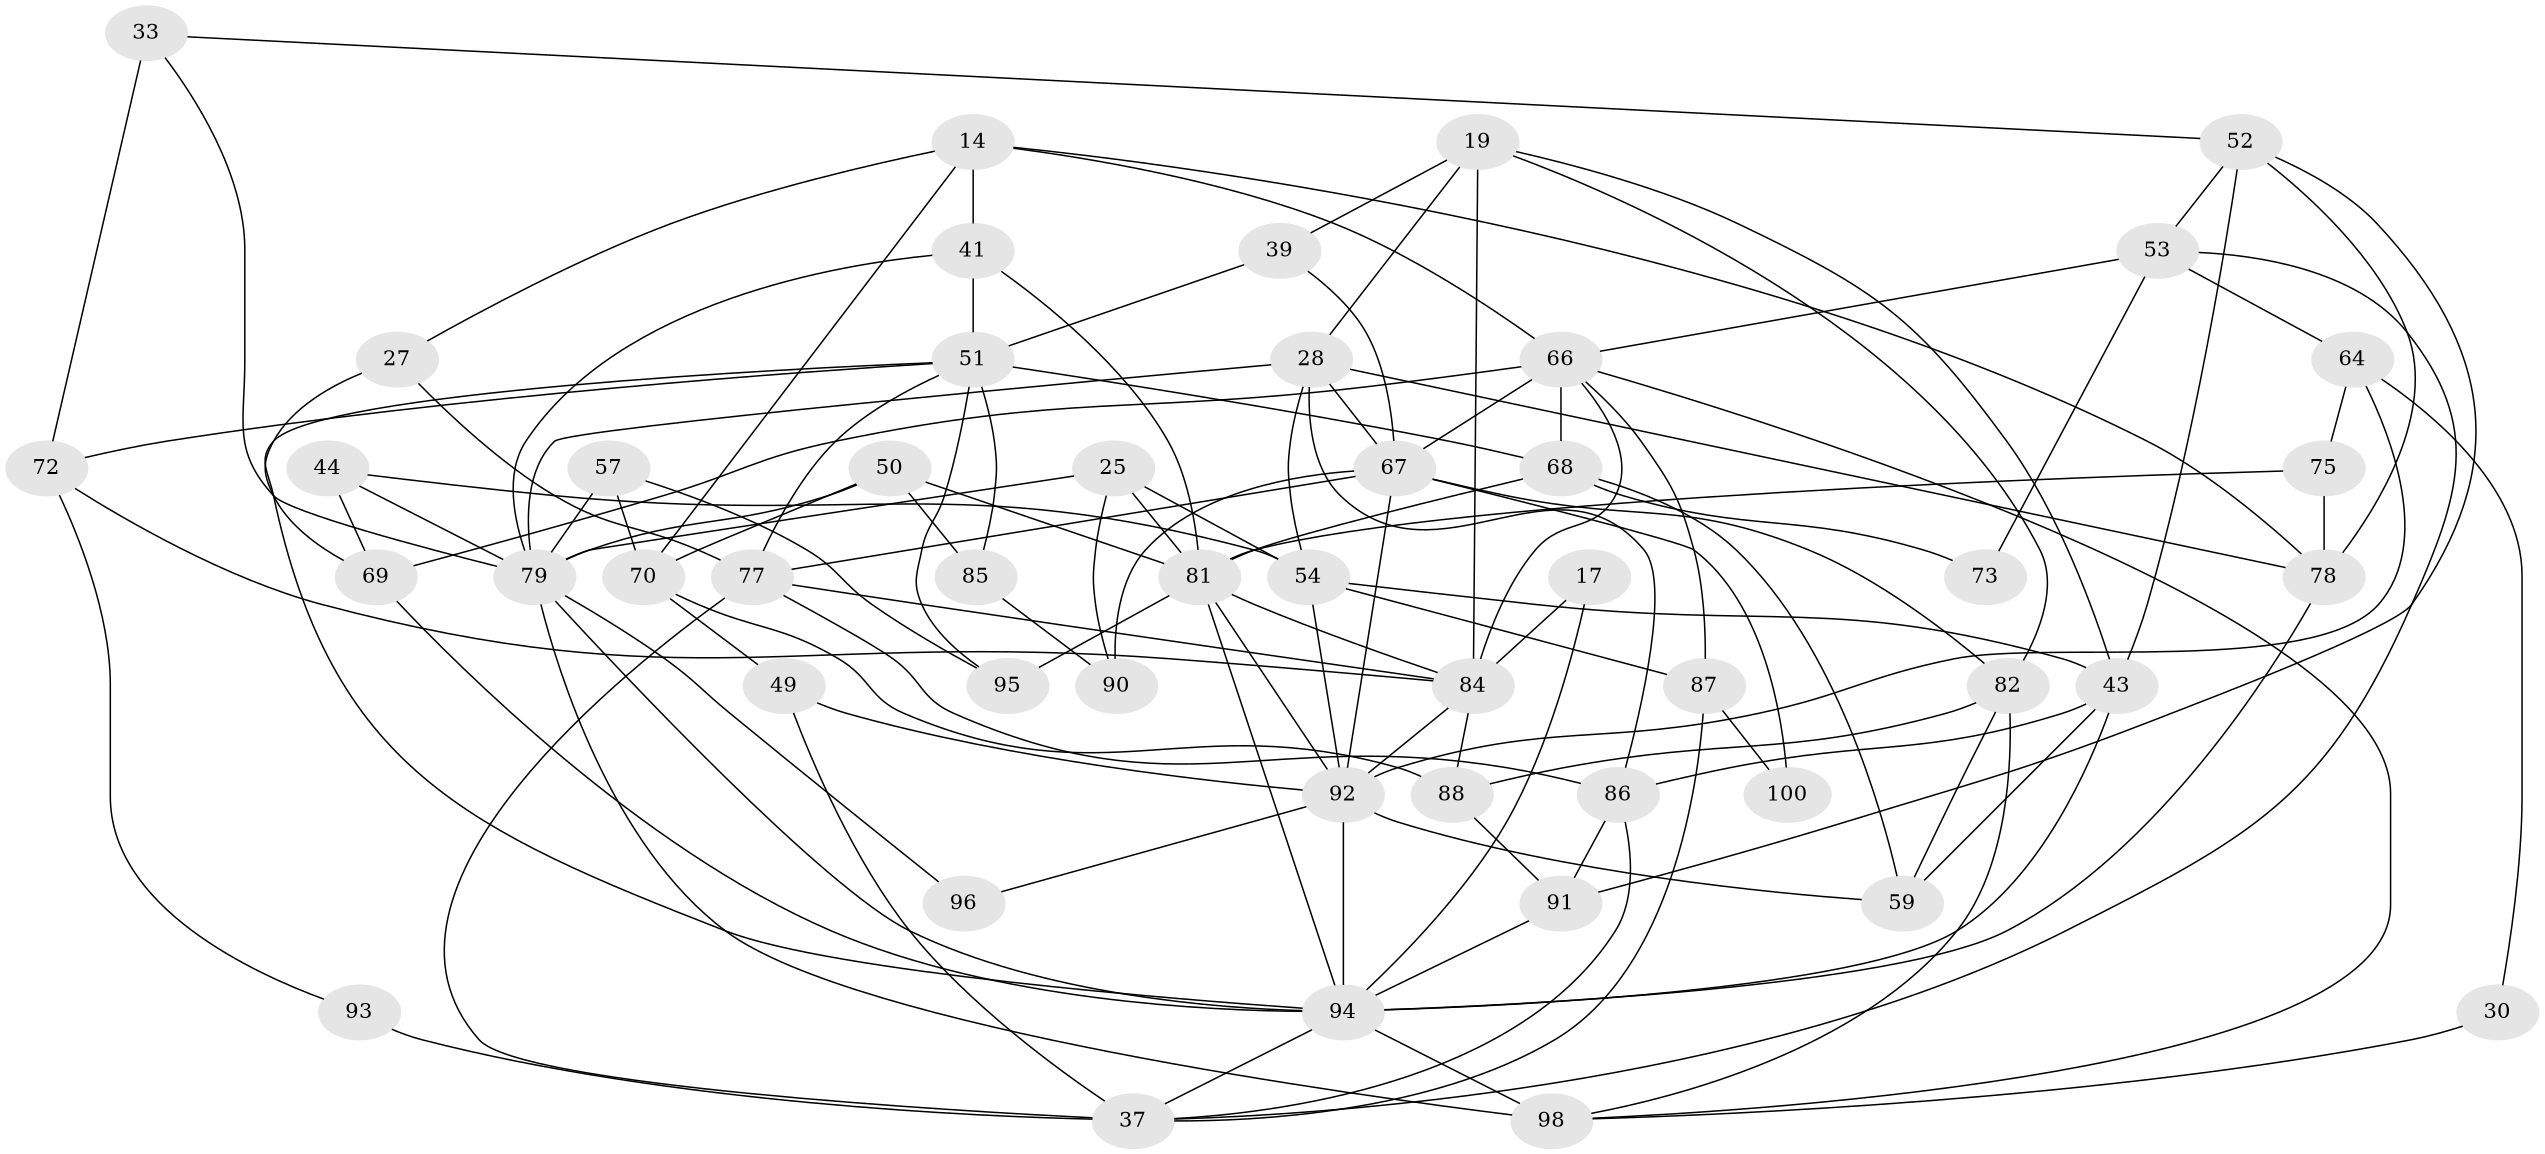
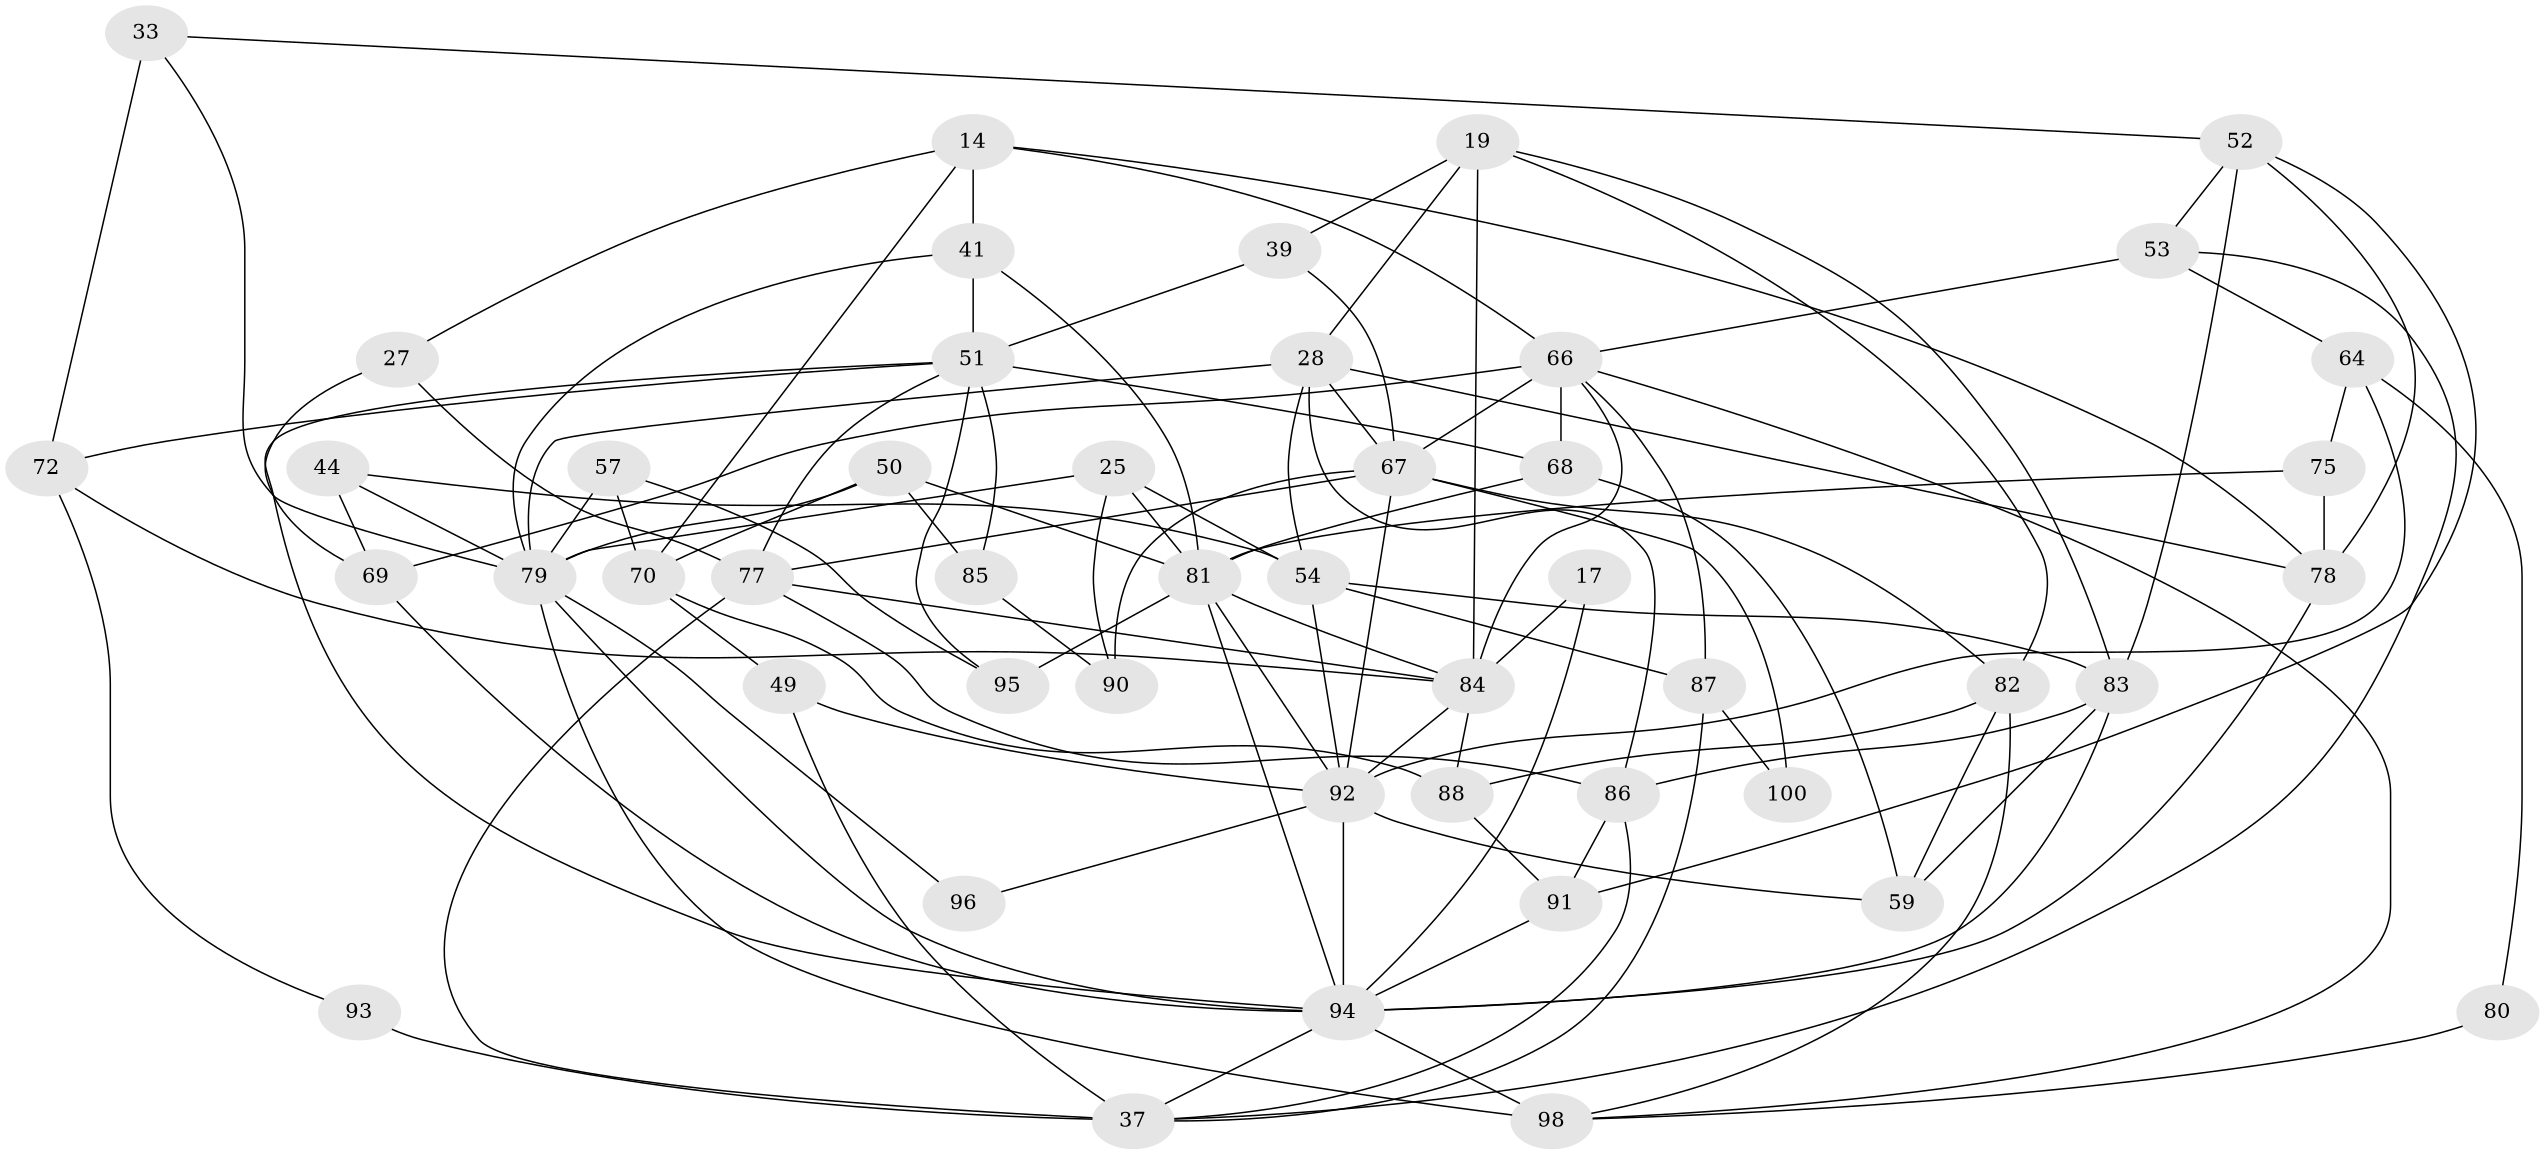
(1986, 577) -> none
(2117, 686) -> (2117, 686)
(2498, 1012) -> (2498, 1012)
